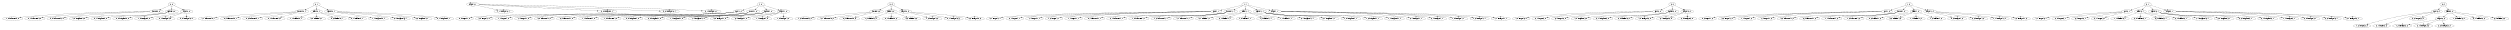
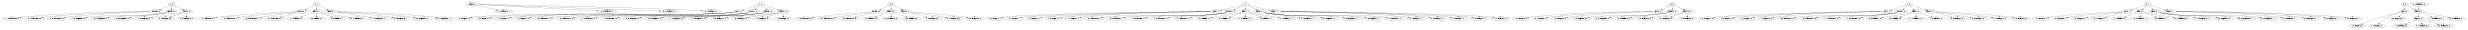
(2464, 15) -> (2419, 7)
